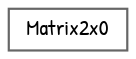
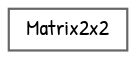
(68, 30) -> (68, 30)
